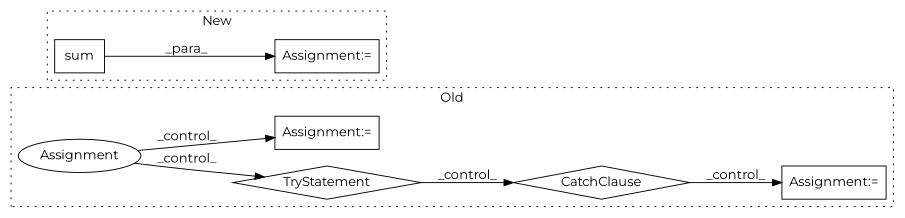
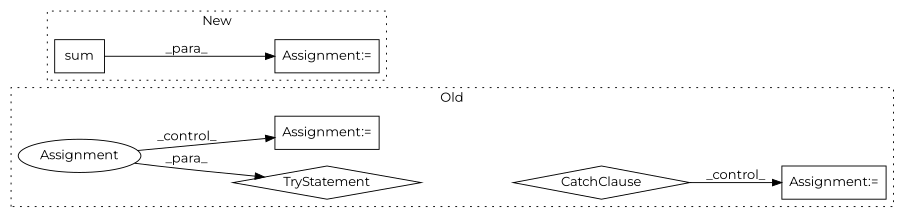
(187, 159) -> (187, 159)
(463, 183) -> none
